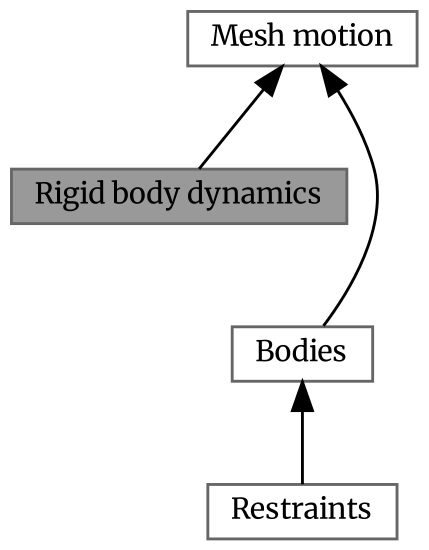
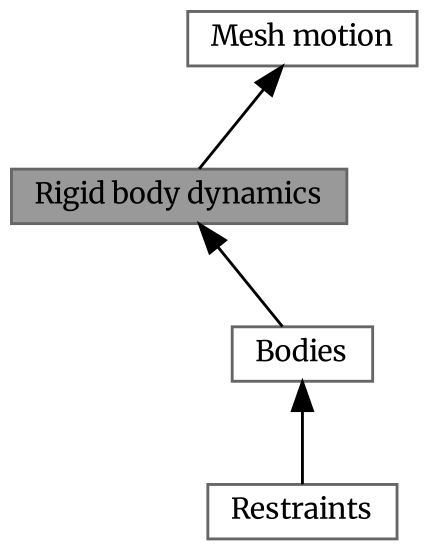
(376, 210) -> (250, 287)
